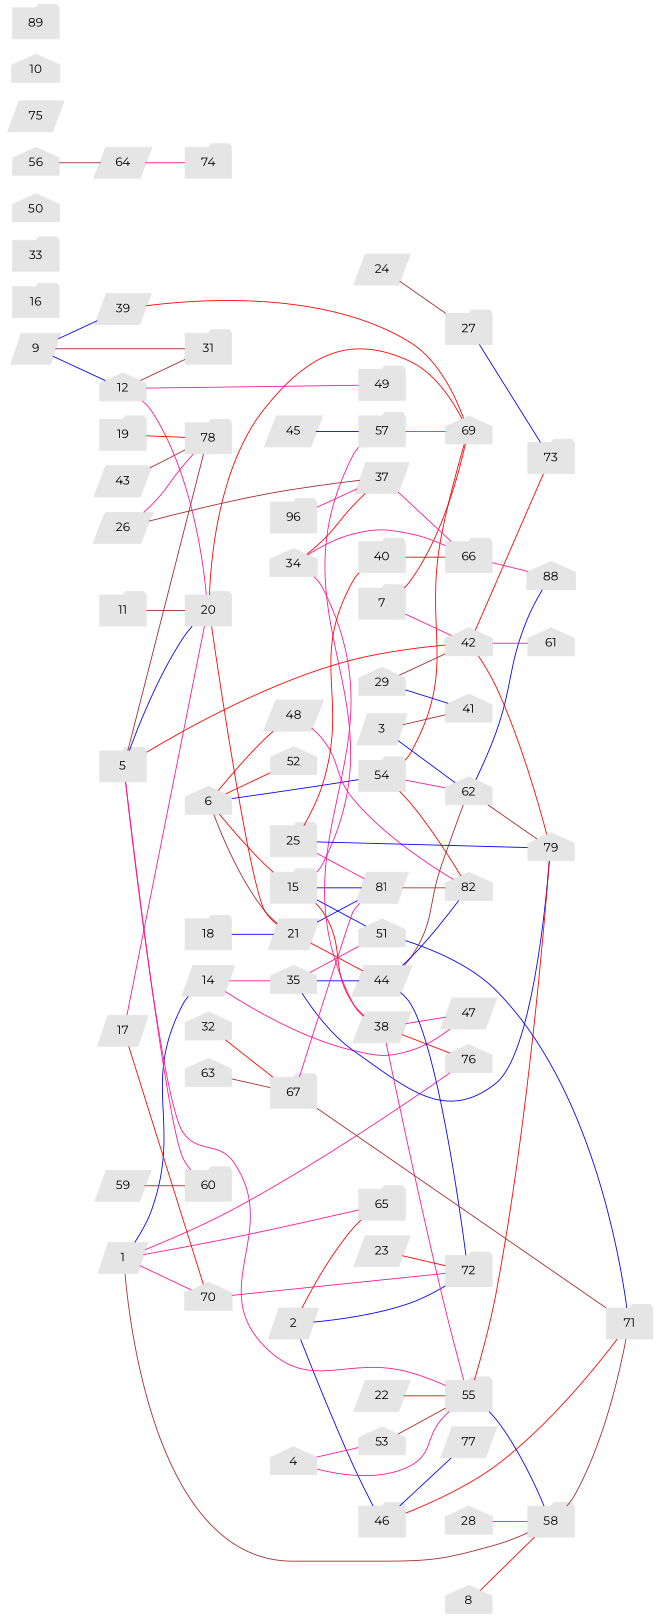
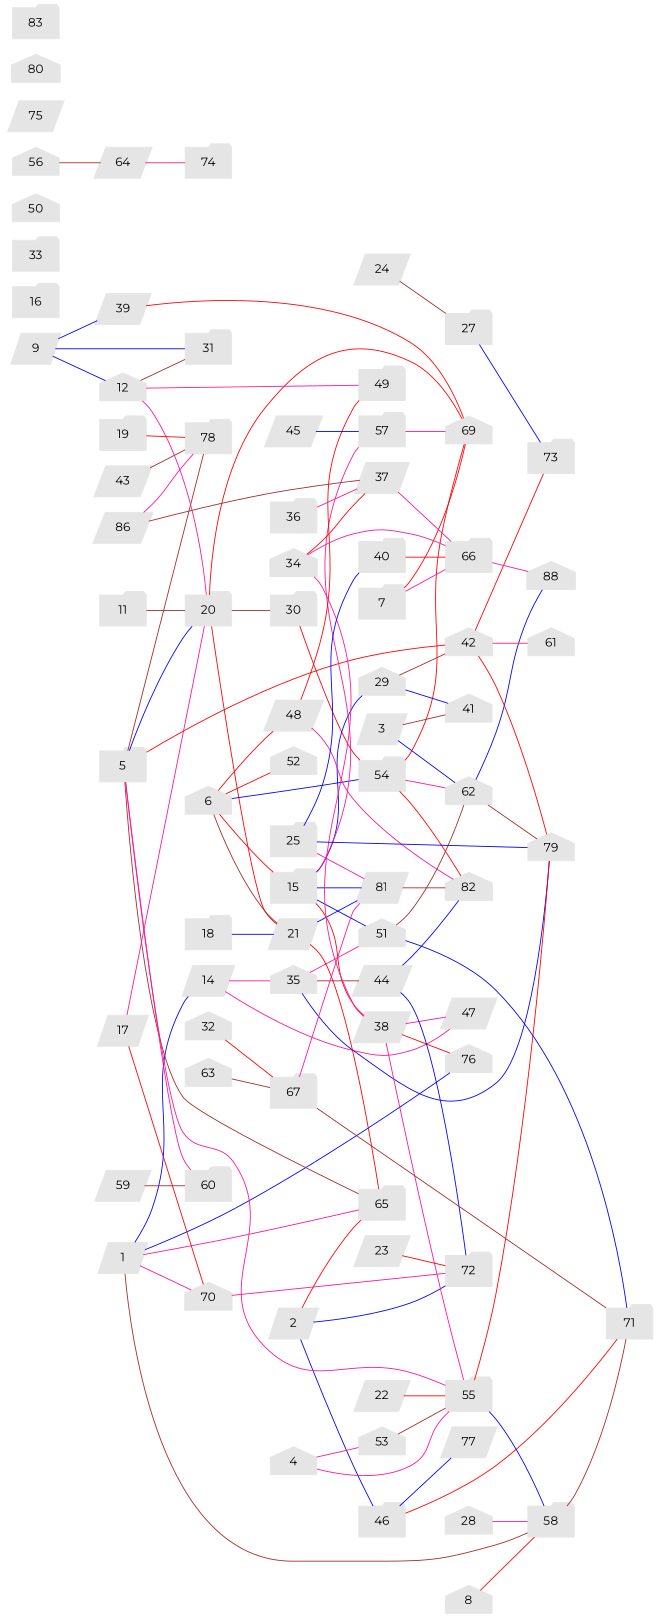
(36, 23) -> (36, 23)
(36, 70) -> (36, 70)
(120, 349) -> (120, 349)
none -> (328, 495)
(294, 518) -> (294, 518)
(123, 528) -> (123, 528)
none -> (294, 611)
(428, 625) -> (425, 580)
(332, 699) -> (332, 692)
none -> (338, 750)
(436, 882) -> (434, 875)
(345, 961) -> (355, 1063)
(336, 981) -> (338, 981)
none -> (173, 1078)
(302, 1170) -> (295, 1174)
